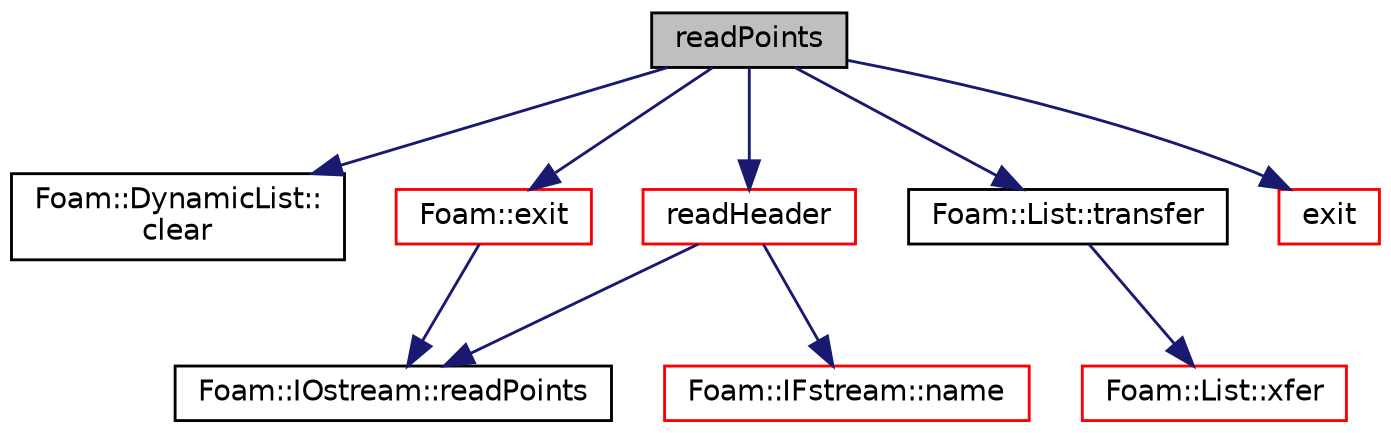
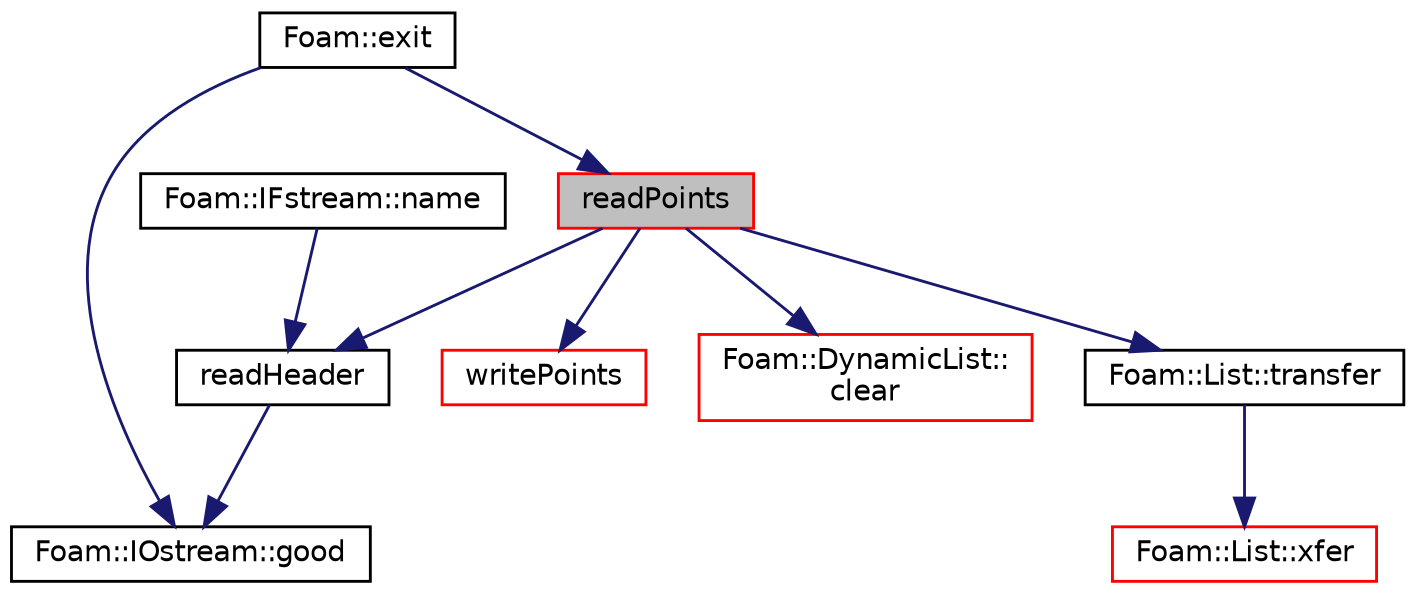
(749, 40) -> (656, 201)
(634, 120) -> (494, 114)
(178, 217) -> (866, 378)
(494, 217) -> (357, 40)
(749, 217) -> (283, 378)
(1329, 217) -> (544, 378)
(791, 292) -> (306, 275)
(393, 393) -> (191, 554)
(847, 393) -> (323, 201)
